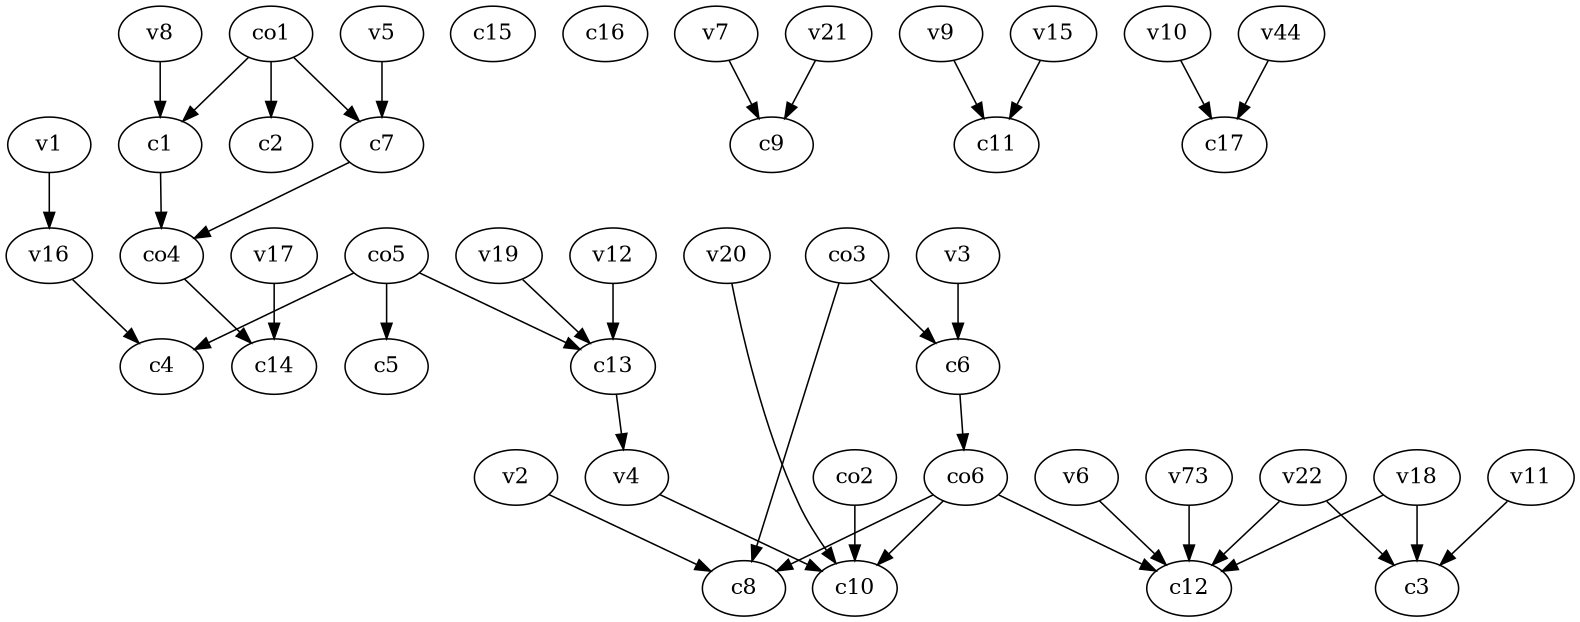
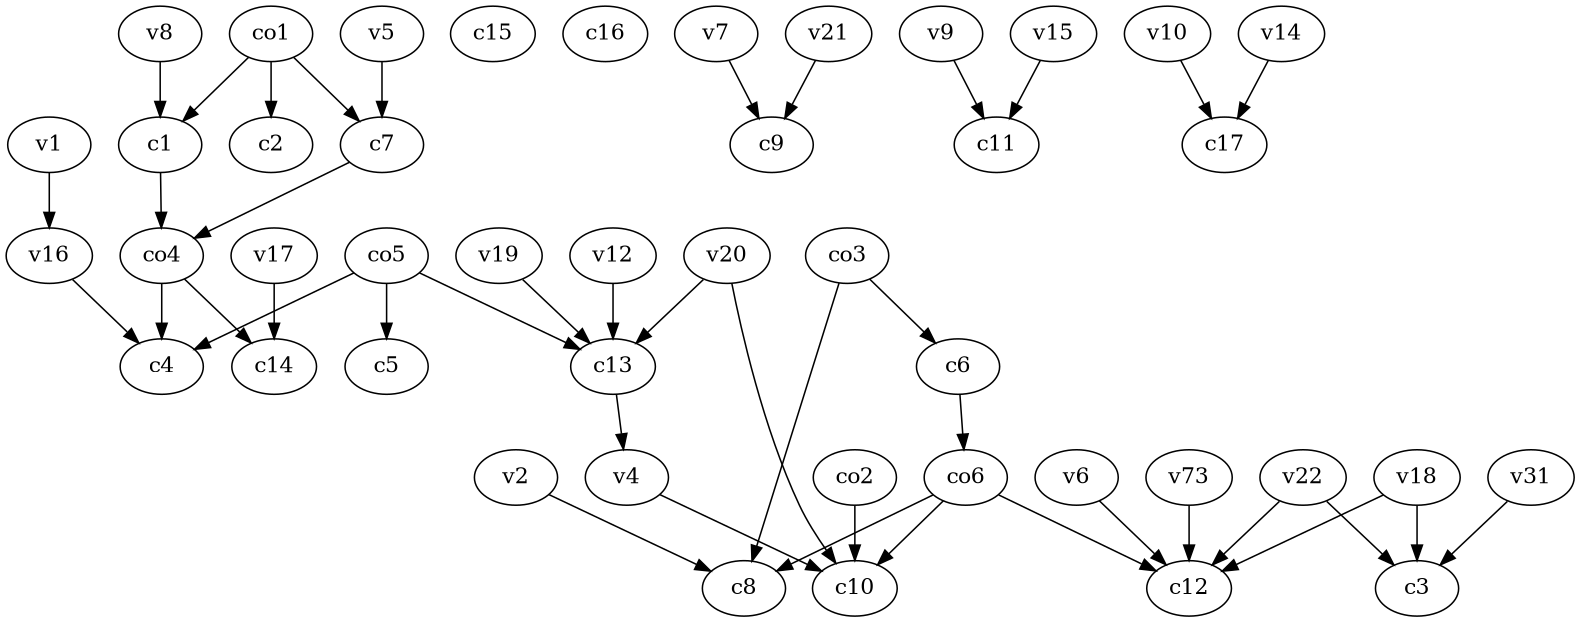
(1282, 34) -> (1282, 34)
(958, 256) -> none
none -> (162, 304)
none -> (675, 306)
(1531, 477) -> (1531, 477)
